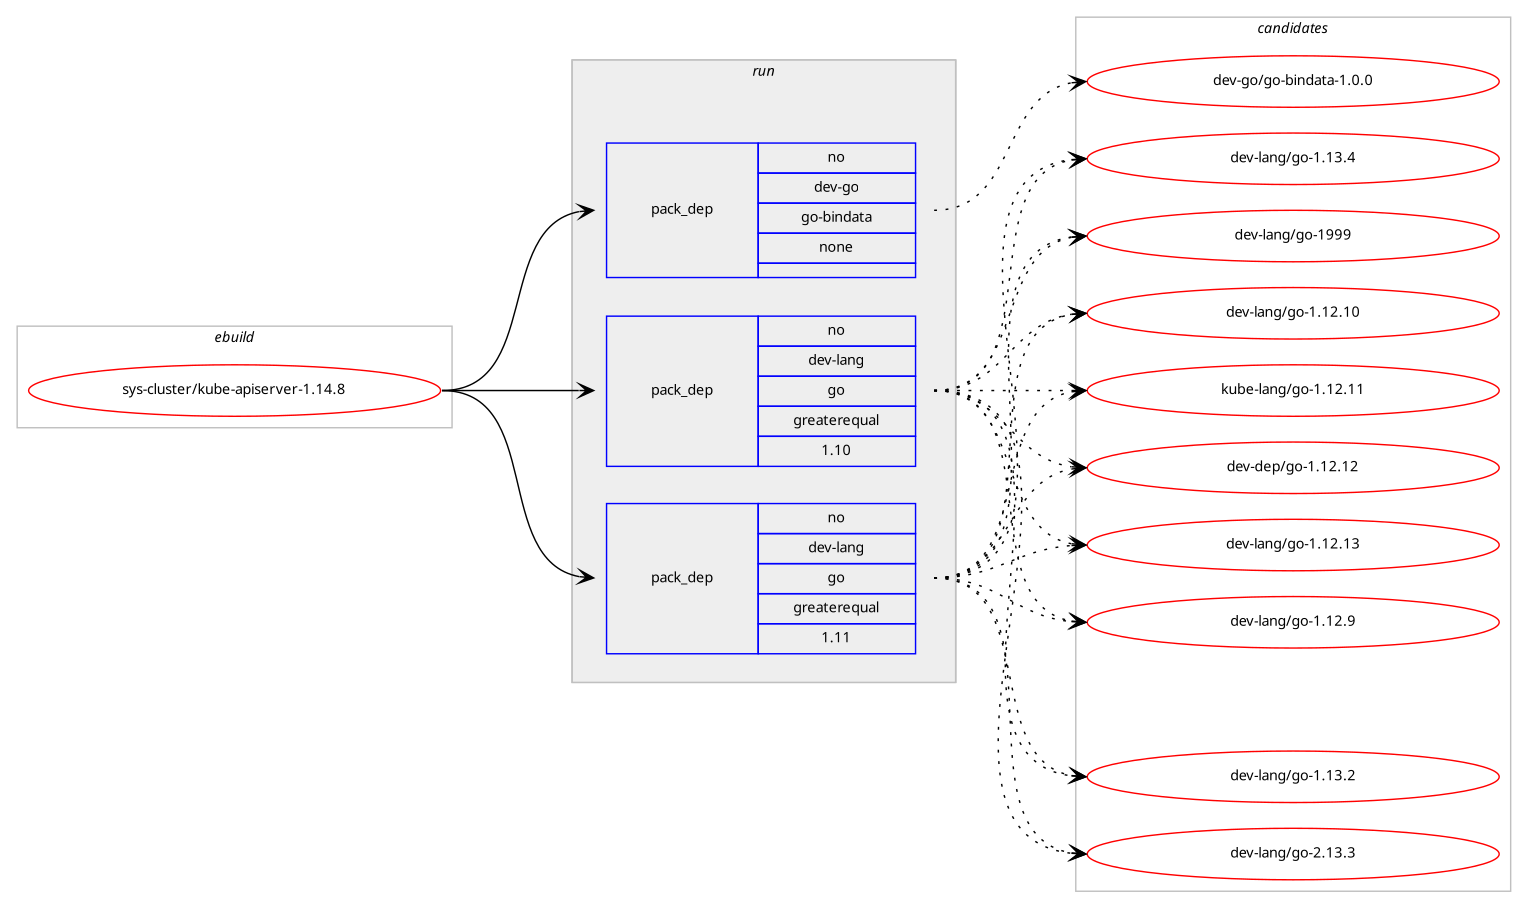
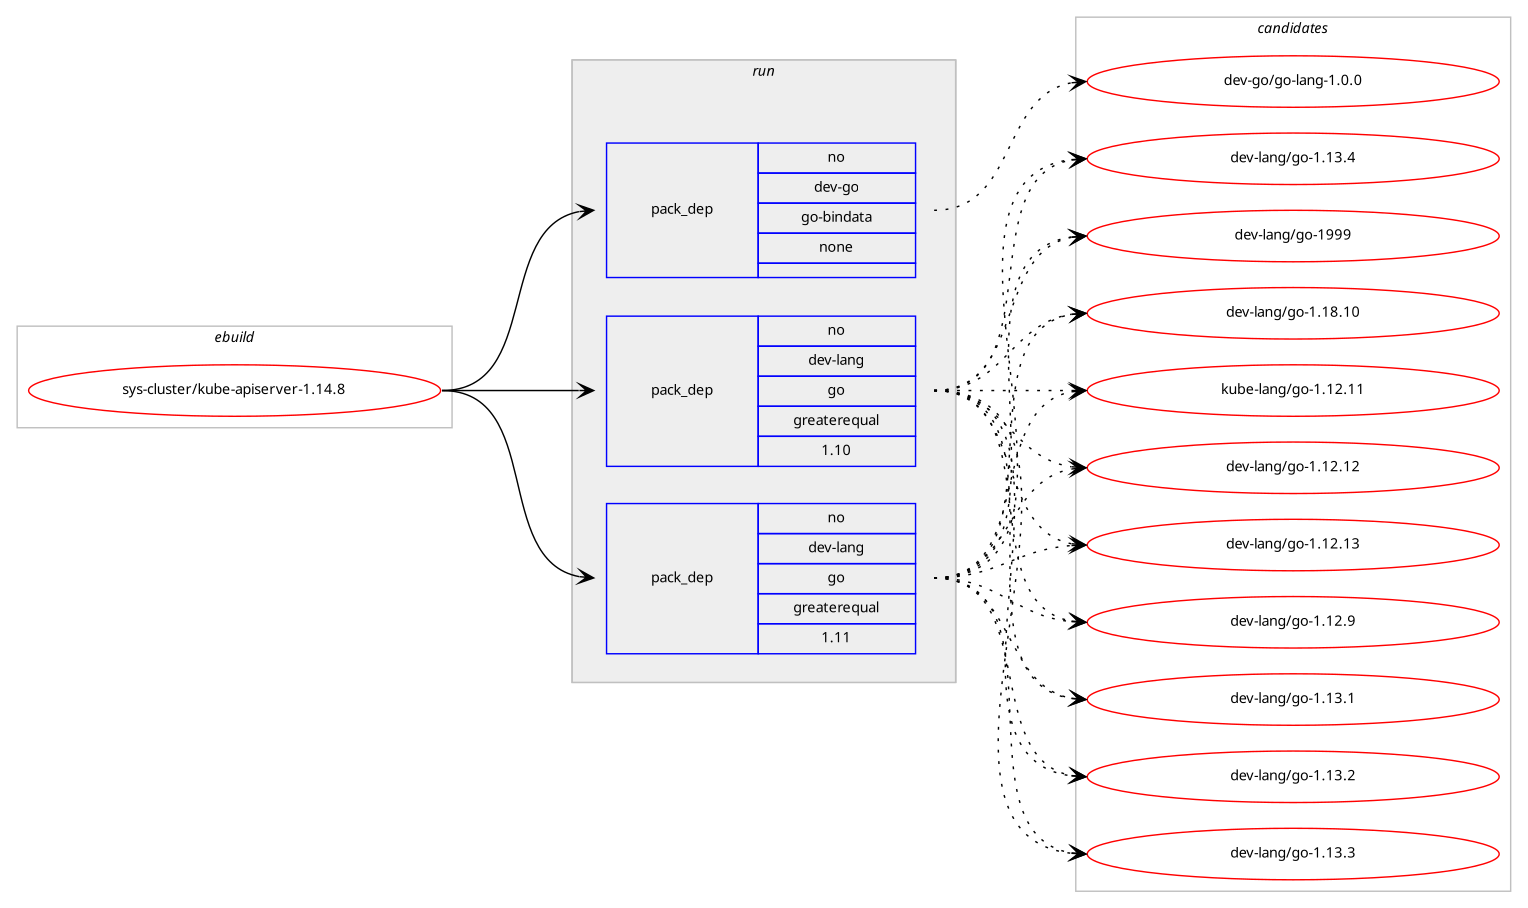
(1293, 82) -> (1293, 82)
(1293, 313) -> (1293, 313)
(1293, 468) -> (1293, 468)
none -> (1293, 700)
(1293, 854) -> (1293, 854)
